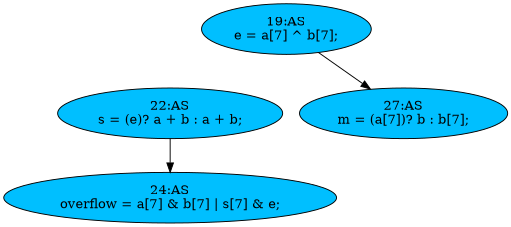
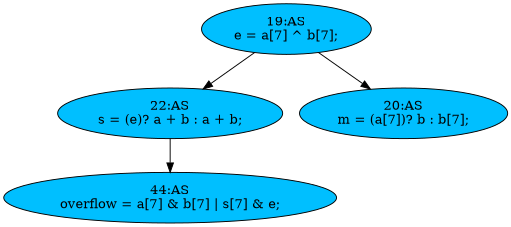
none -> (233, 68)
(404, 113) -> (404, 113)
(170, 198) -> (170, 198)
